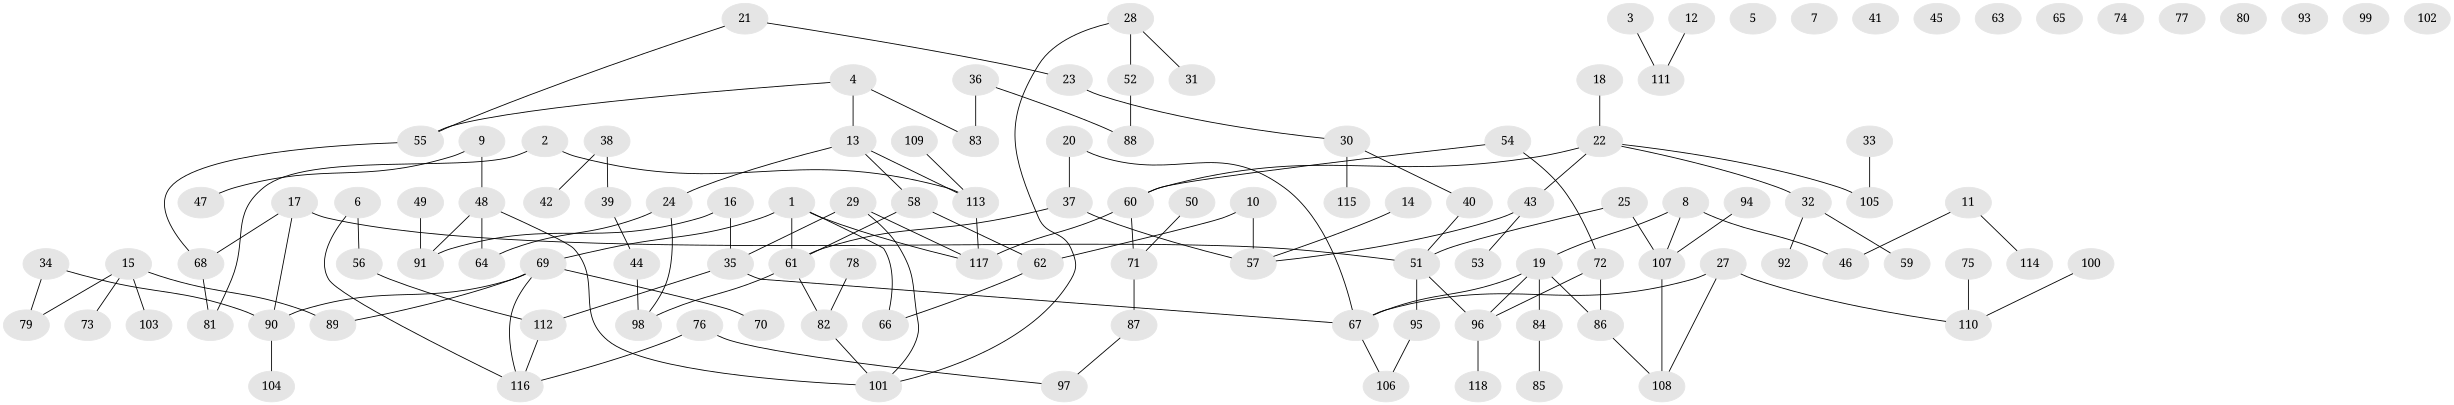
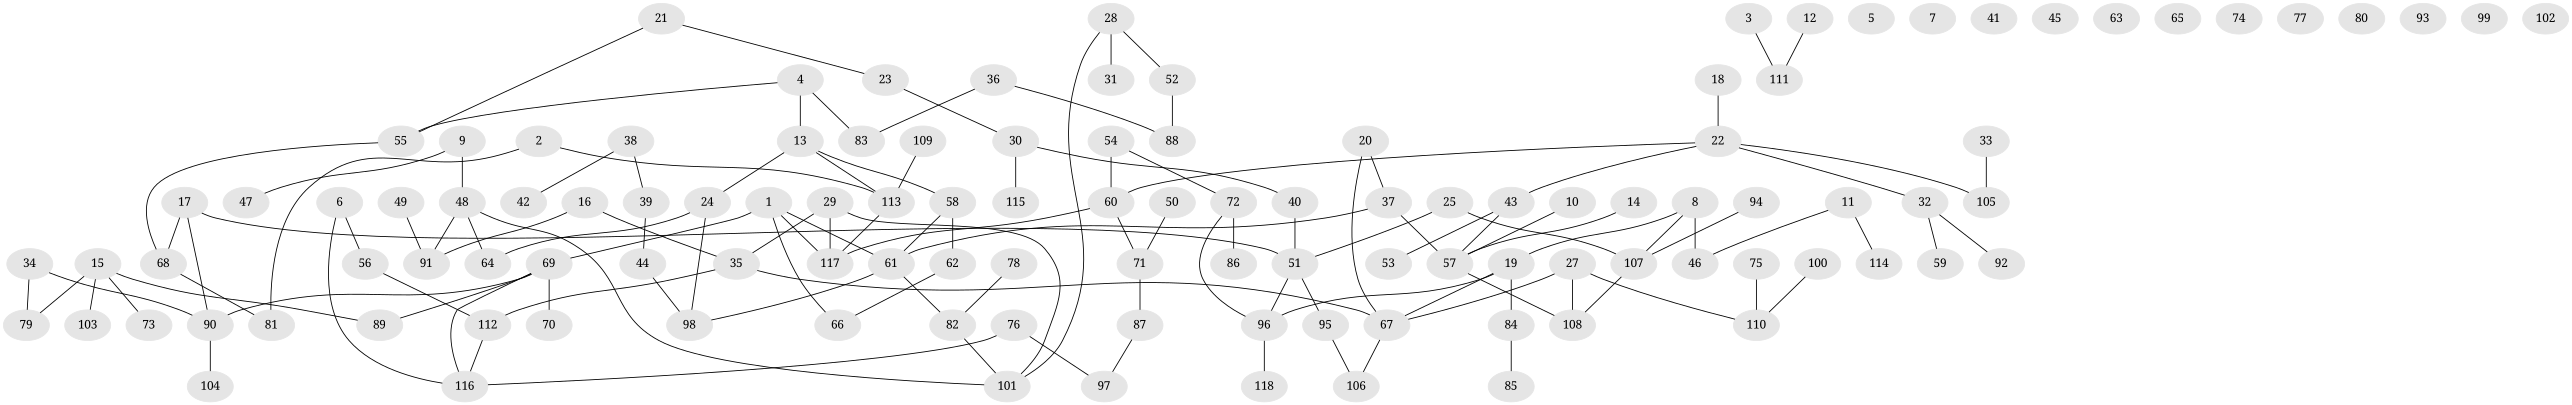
(1141, 239) -> none
(1565, 290) -> none
(1631, 356) -> (1518, 298)
